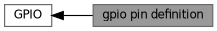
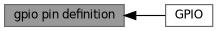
(78, 16) -> (151, 16)
